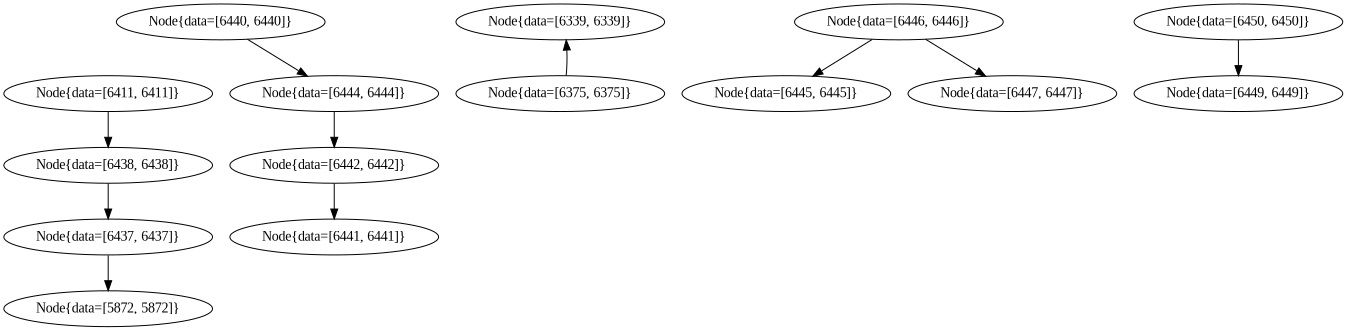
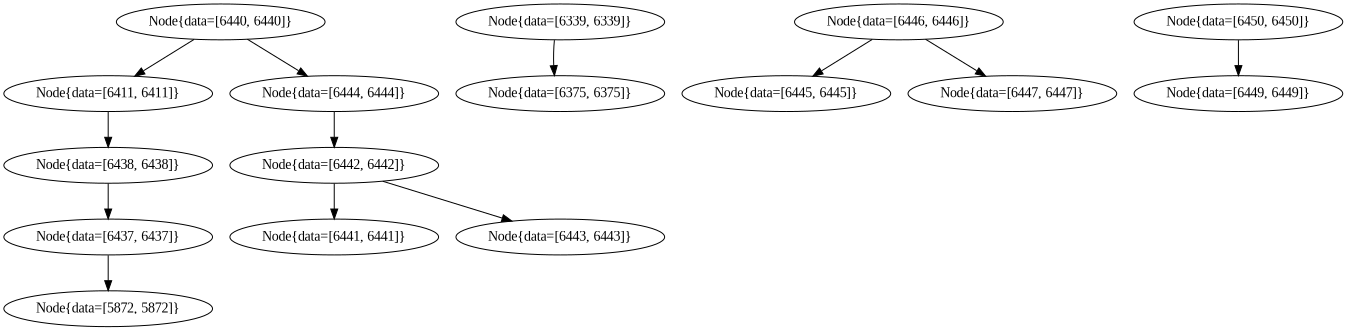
none -> (169, 55)
(567, 63) -> (554, 53)
none -> (560, 237)
